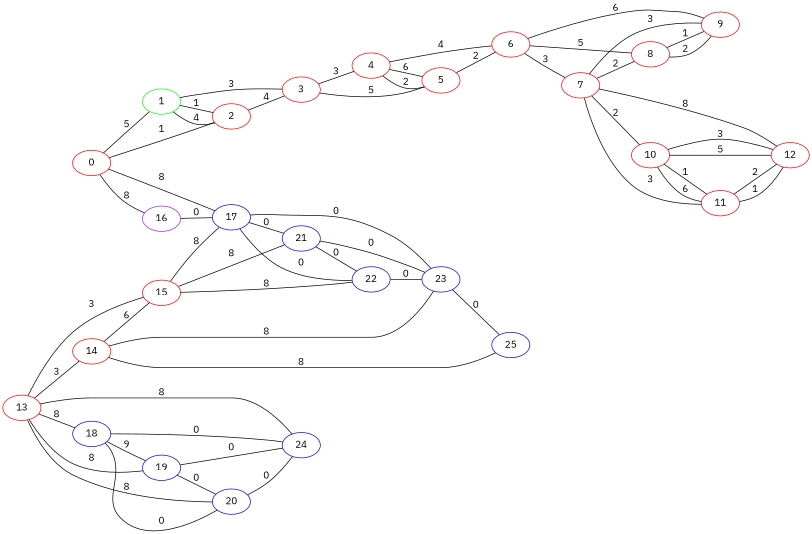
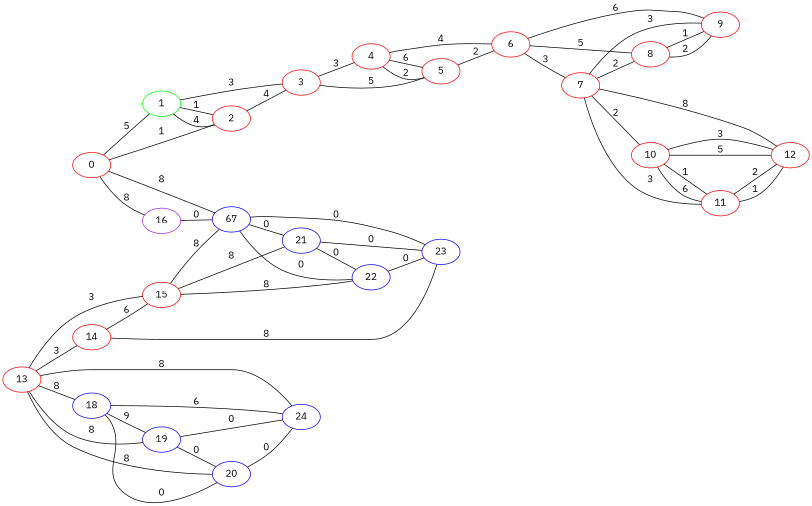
(231, 217) -> (231, 219)
(511, 345) -> none
(196, 430) -> (196, 402)
